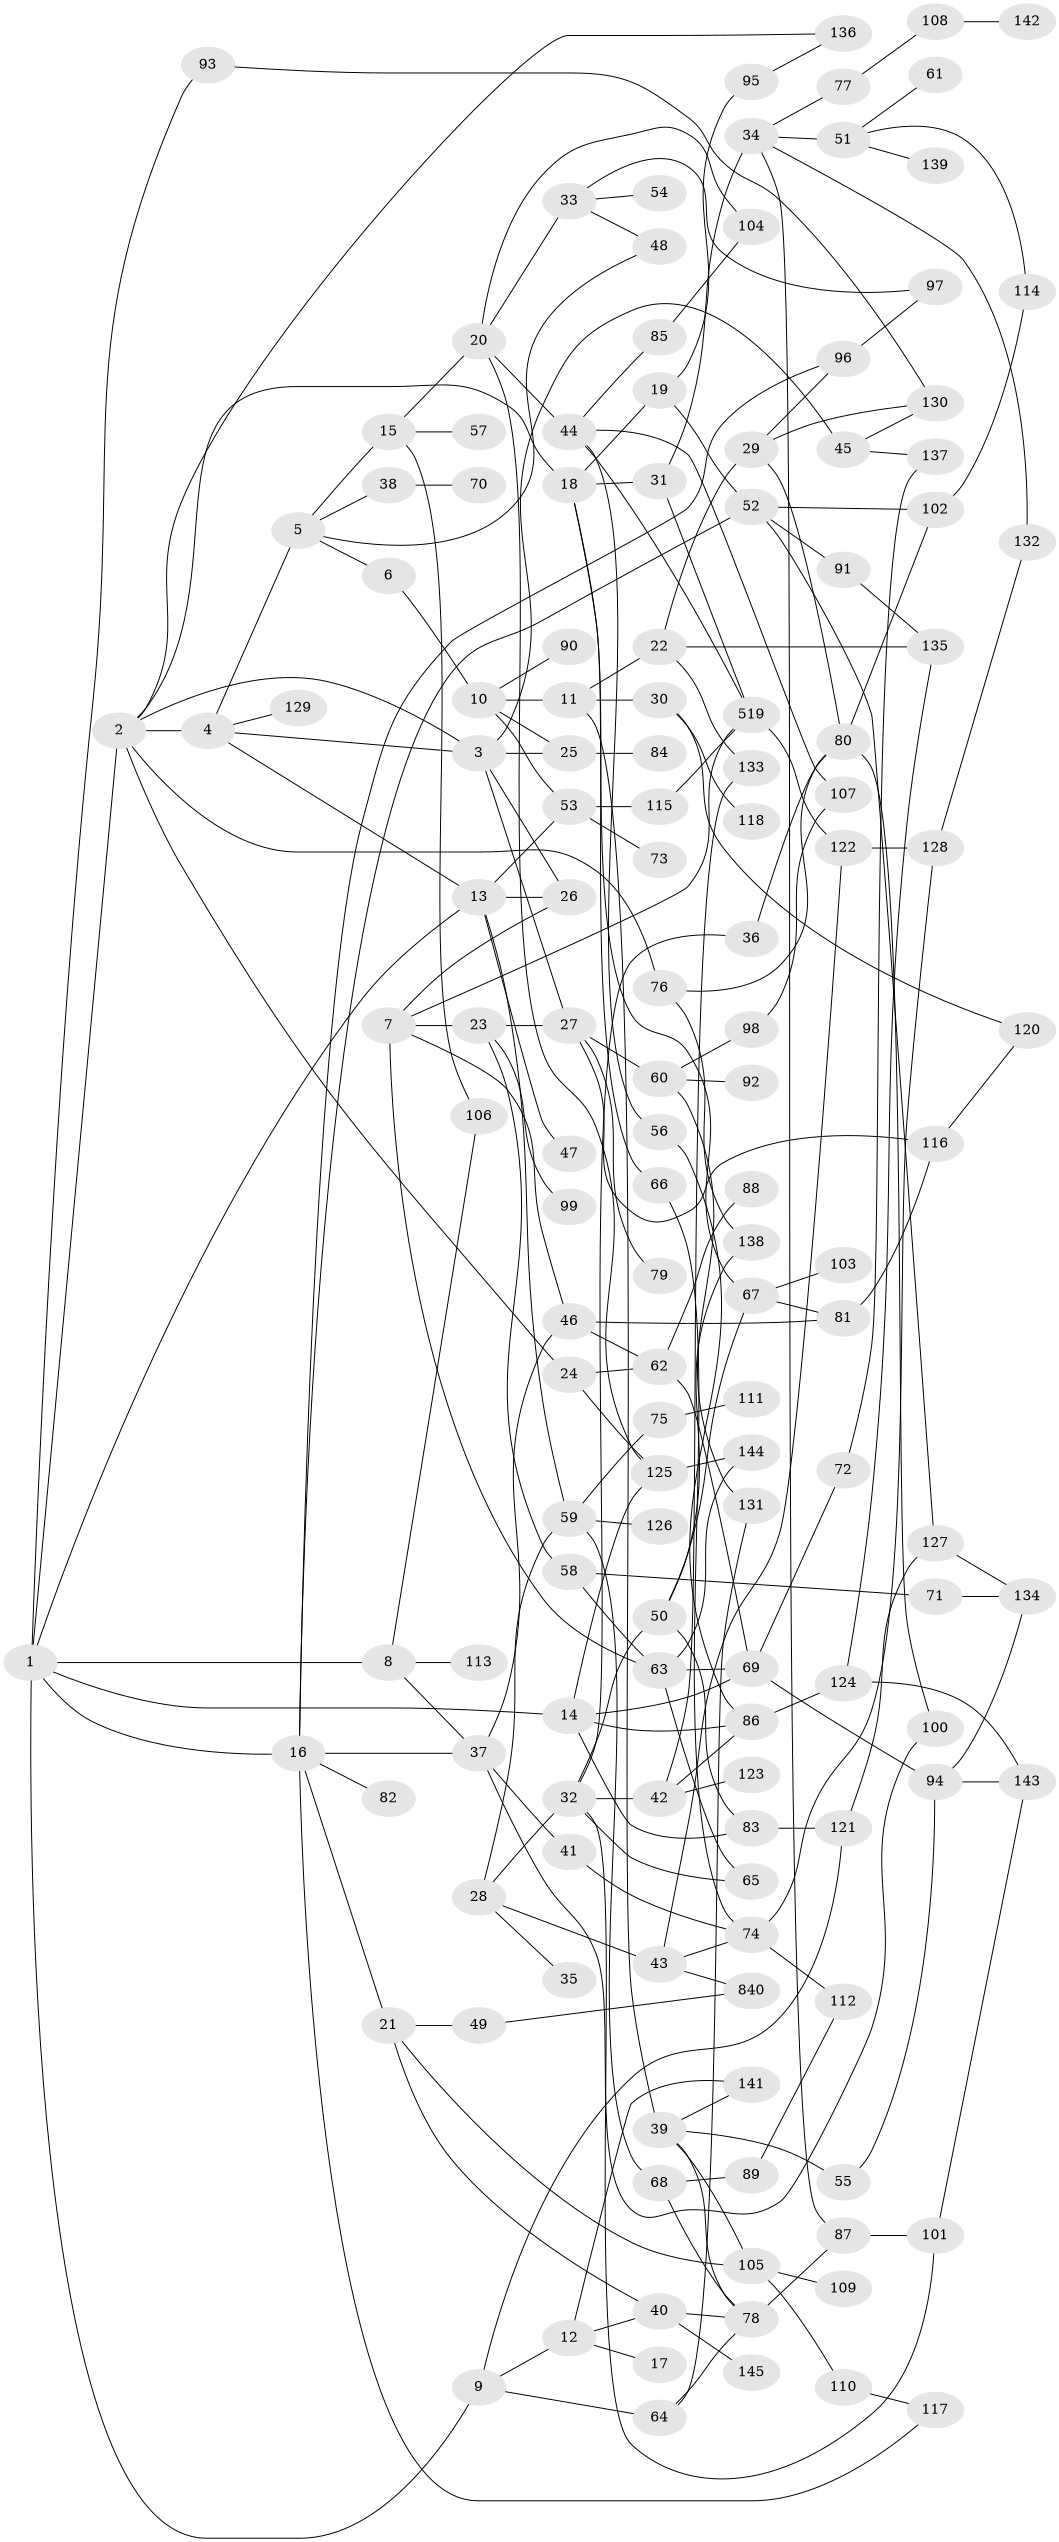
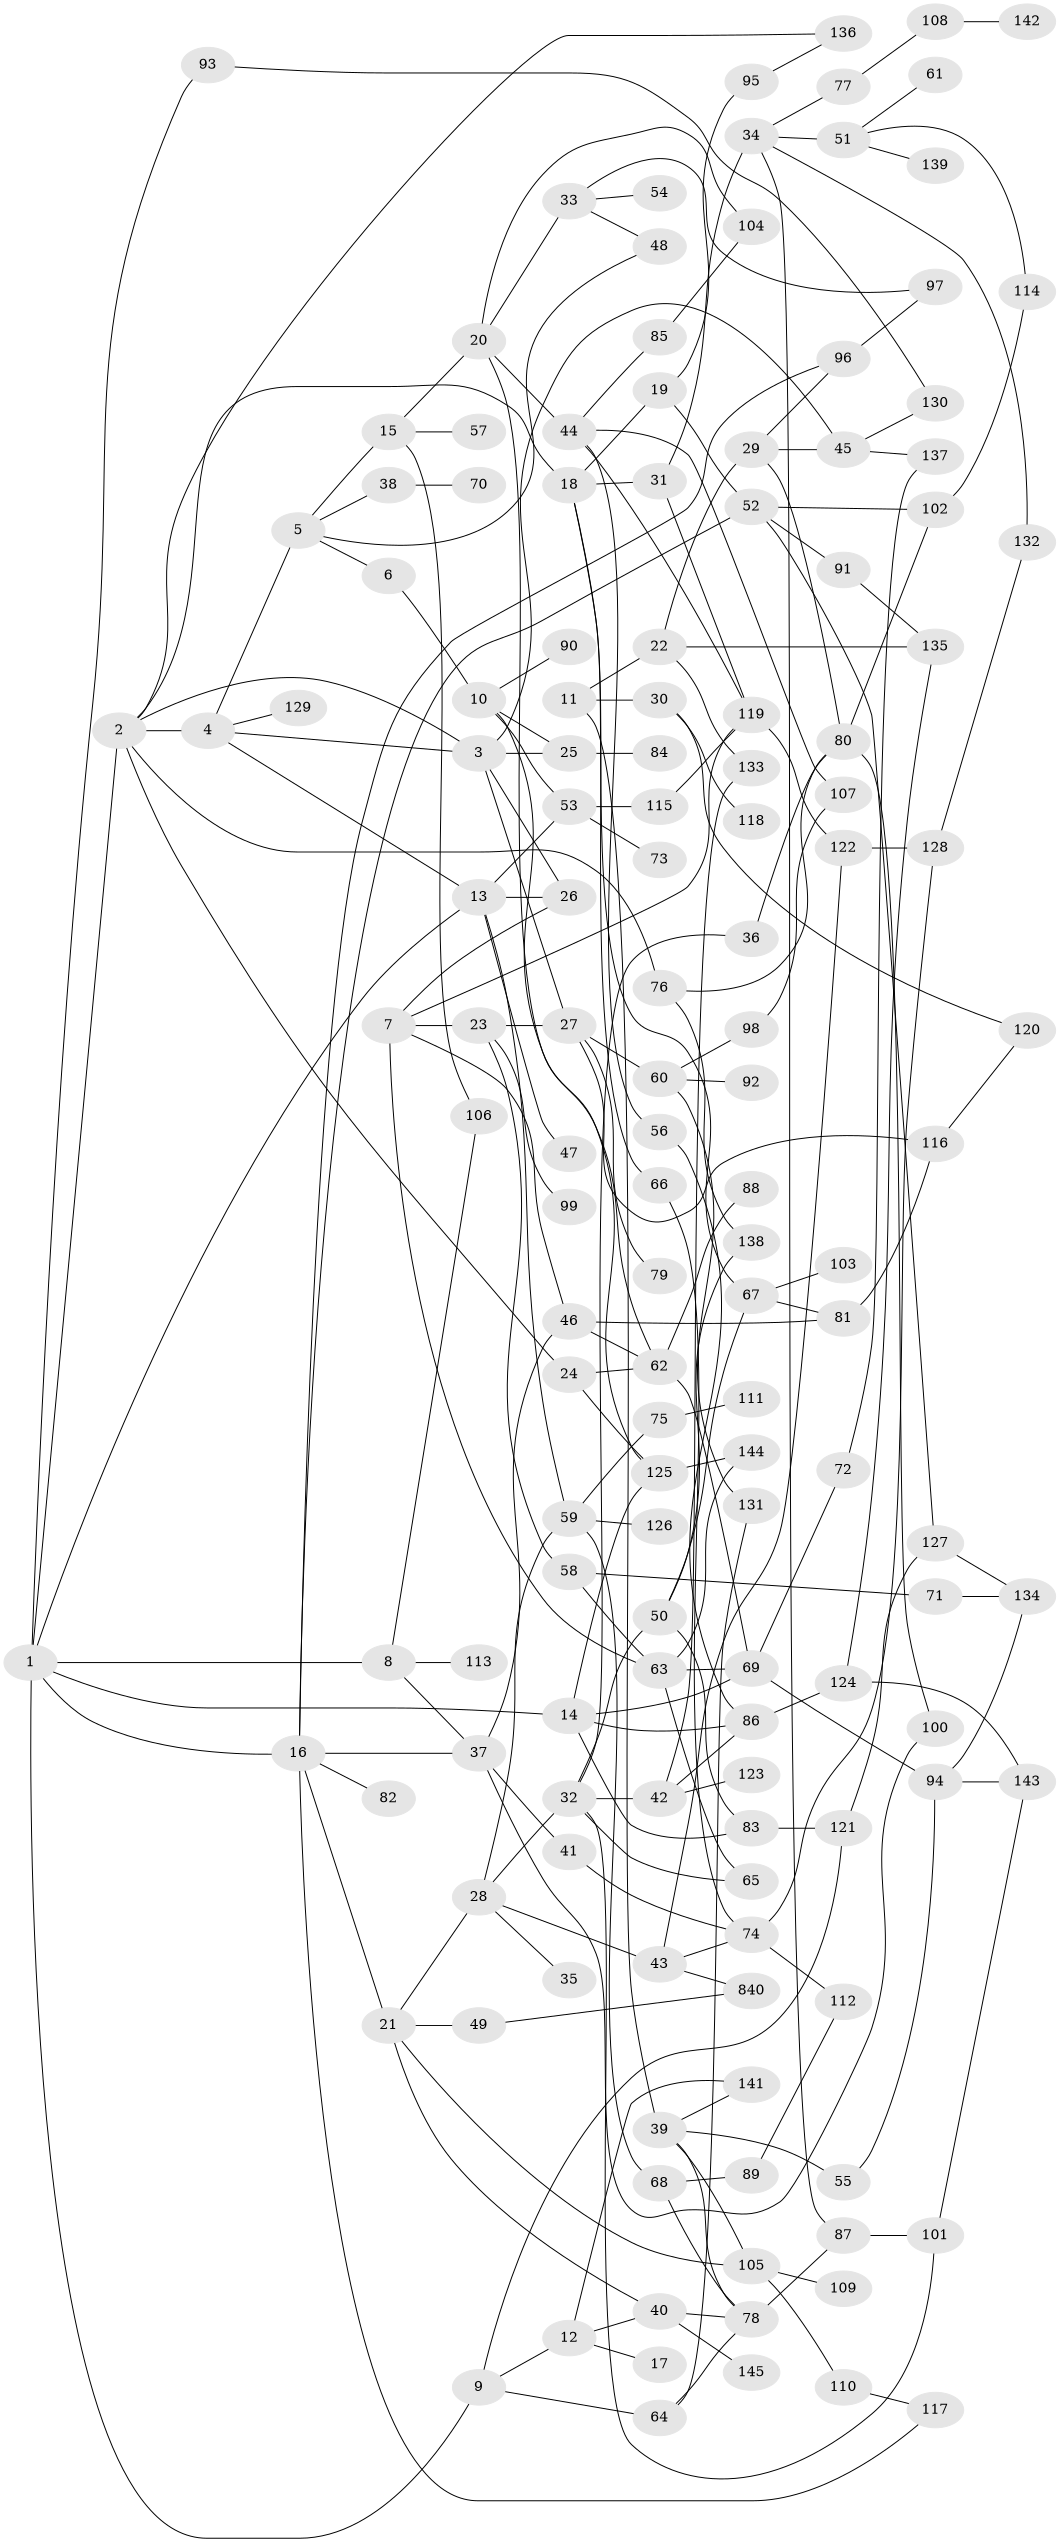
(839, 417) -> (798, 450)
(526, 700) -> (531, 874)
(752, 715) -> (752, 715)
none -> (434, 1961)
